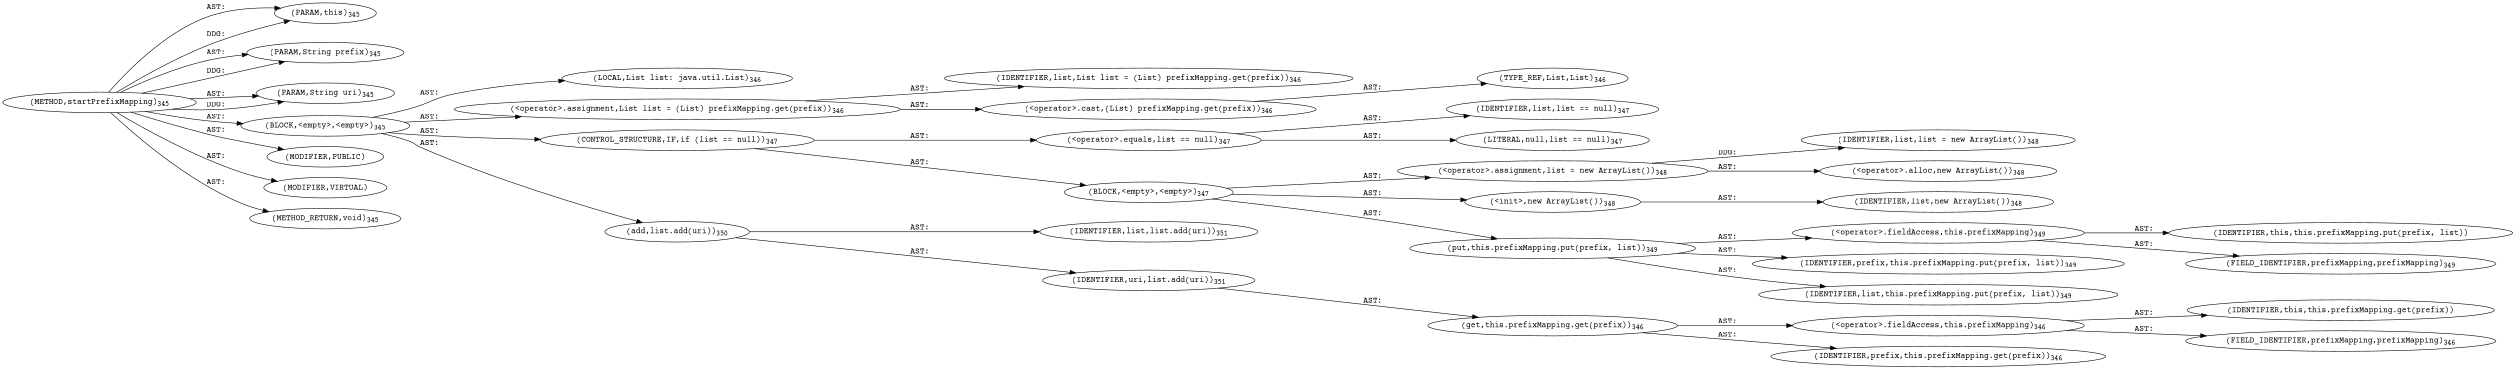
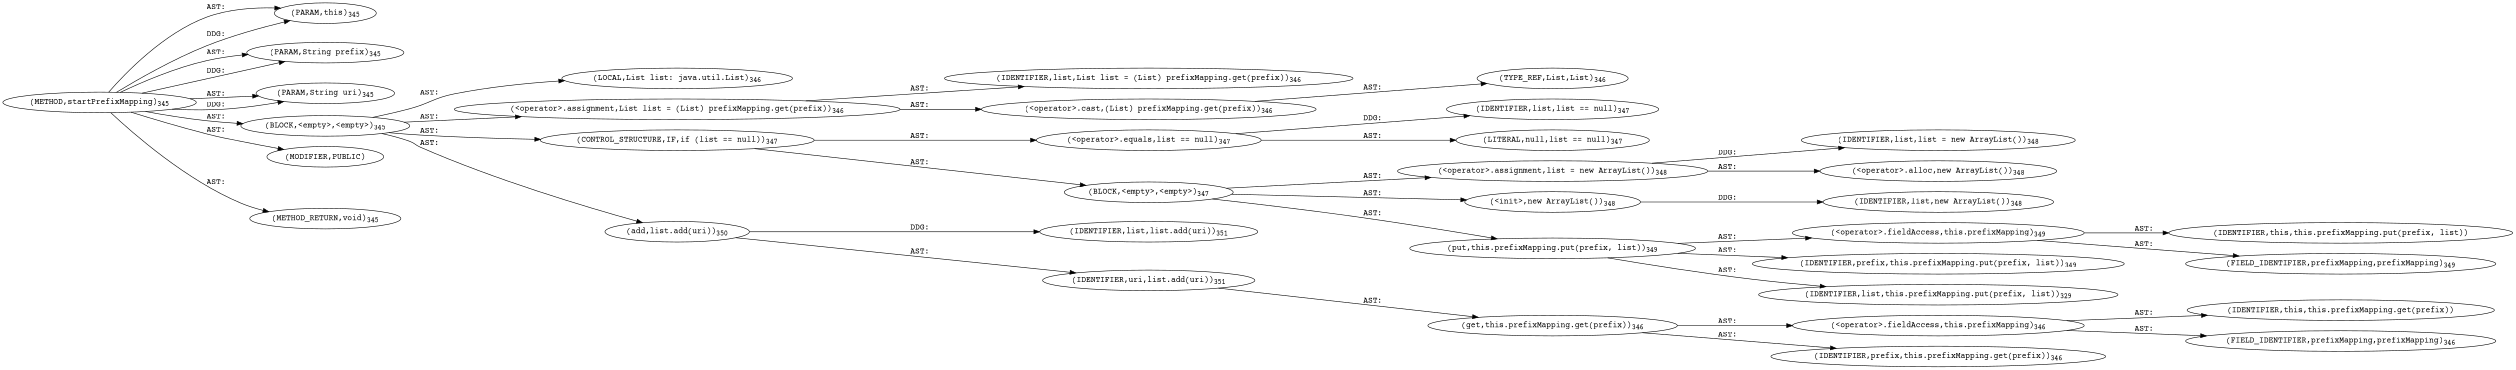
(1375, 118) -> (1375, 118)
(325, 188) -> none
(1730, 198) -> (1730, 198)
(922, 227) -> (922, 227)
(2066, 294) -> (2066, 294)
